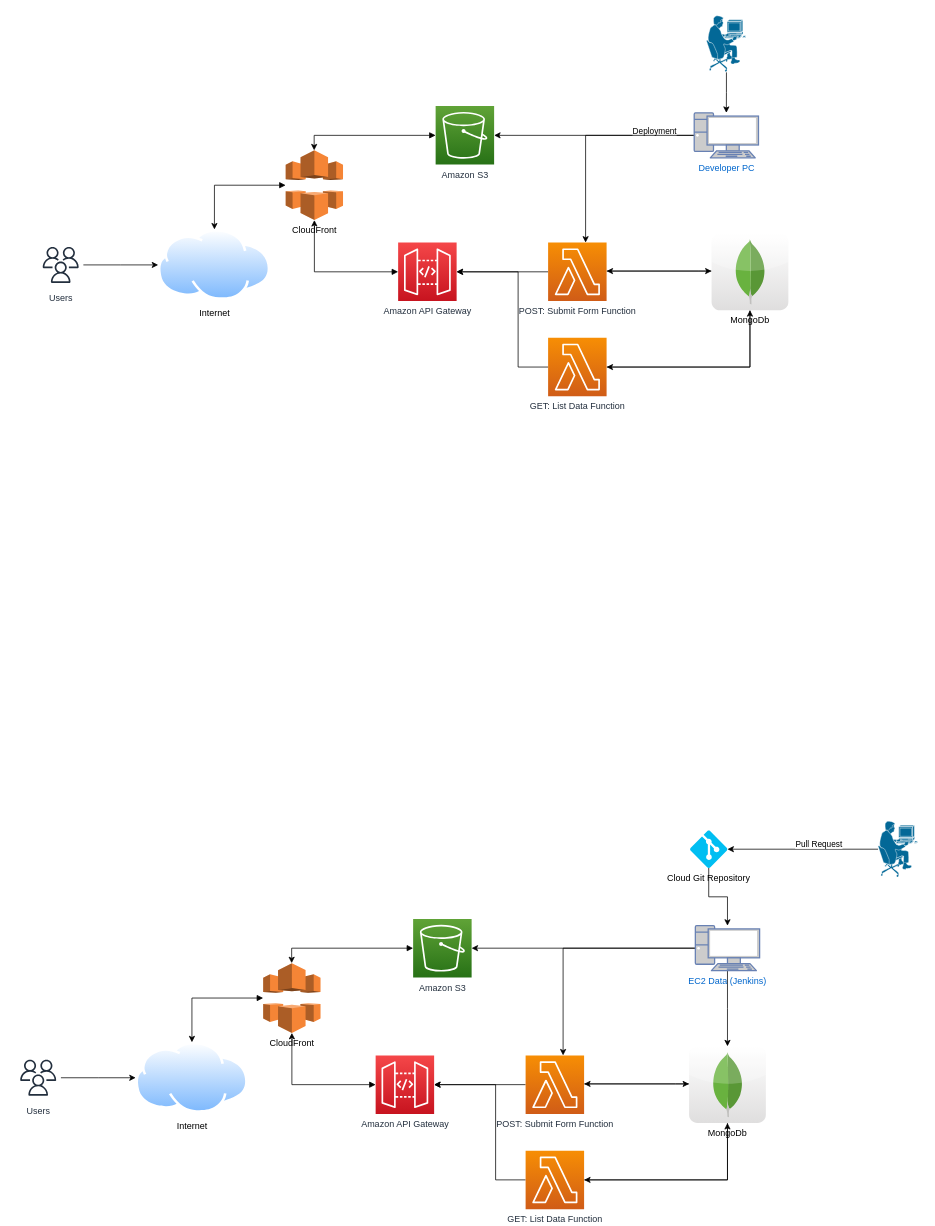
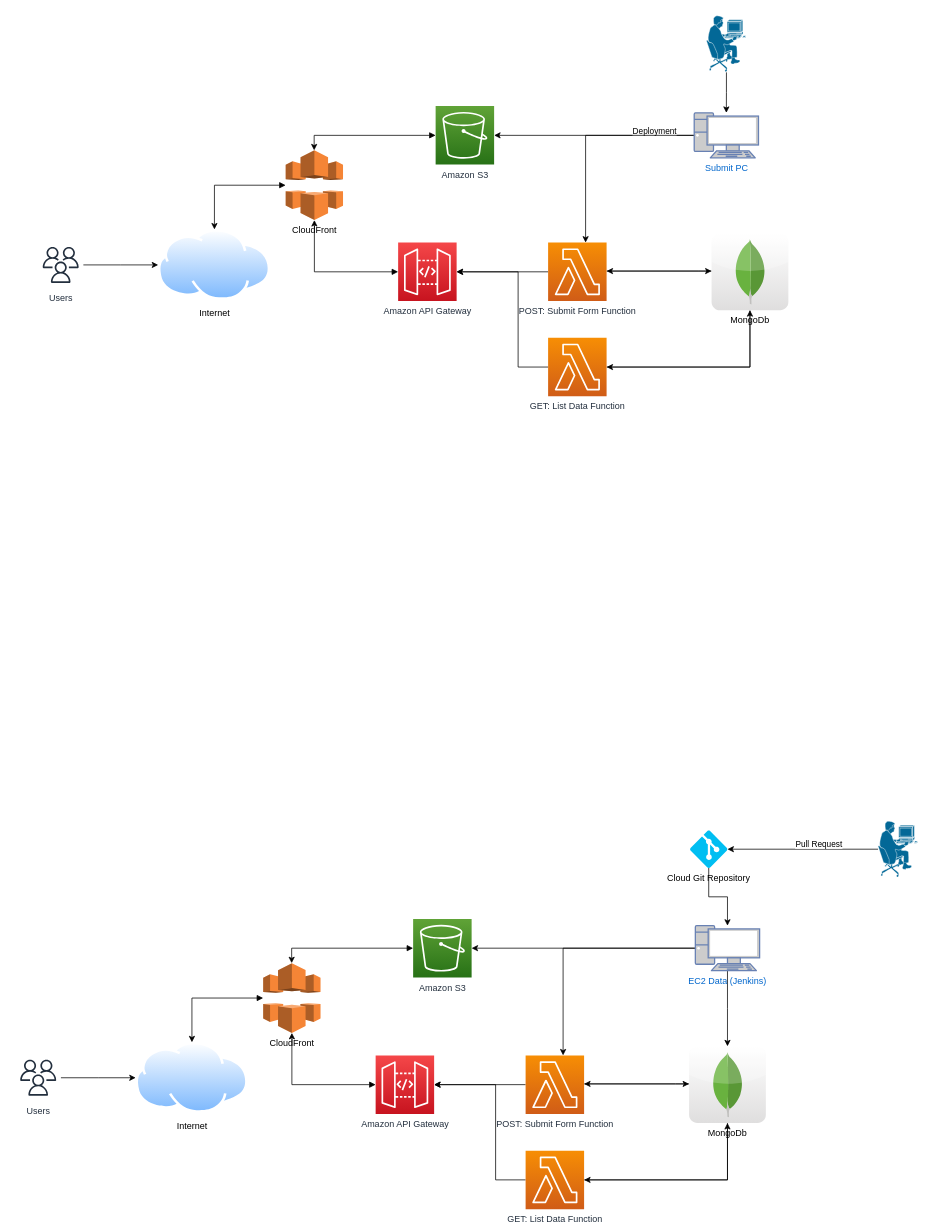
(727, 169) -> (727, 169)
